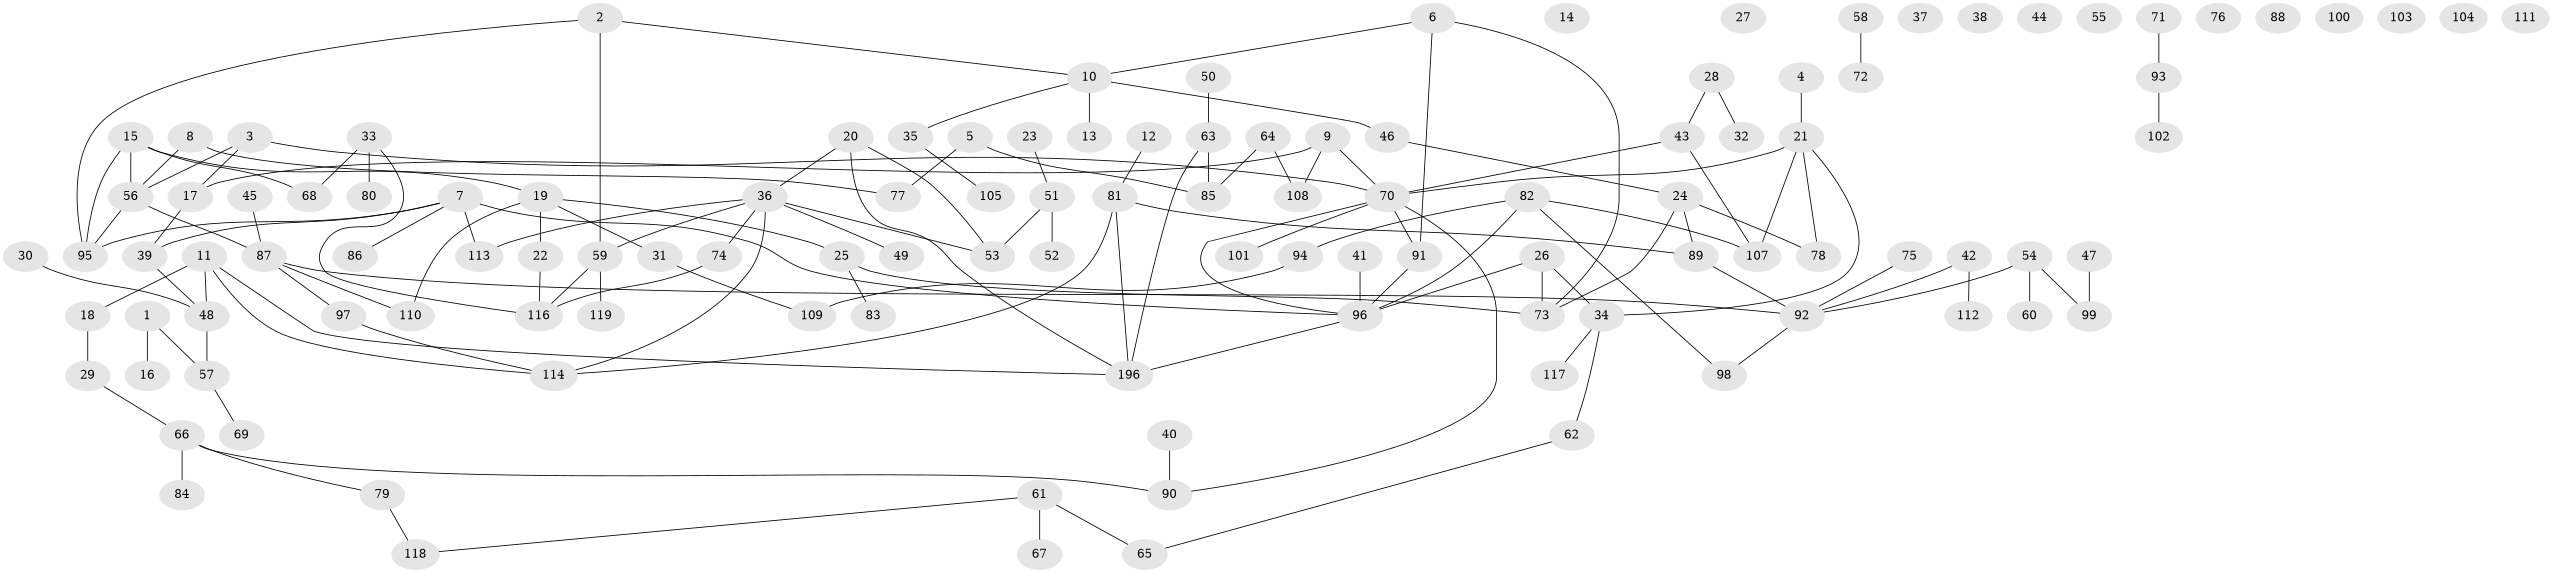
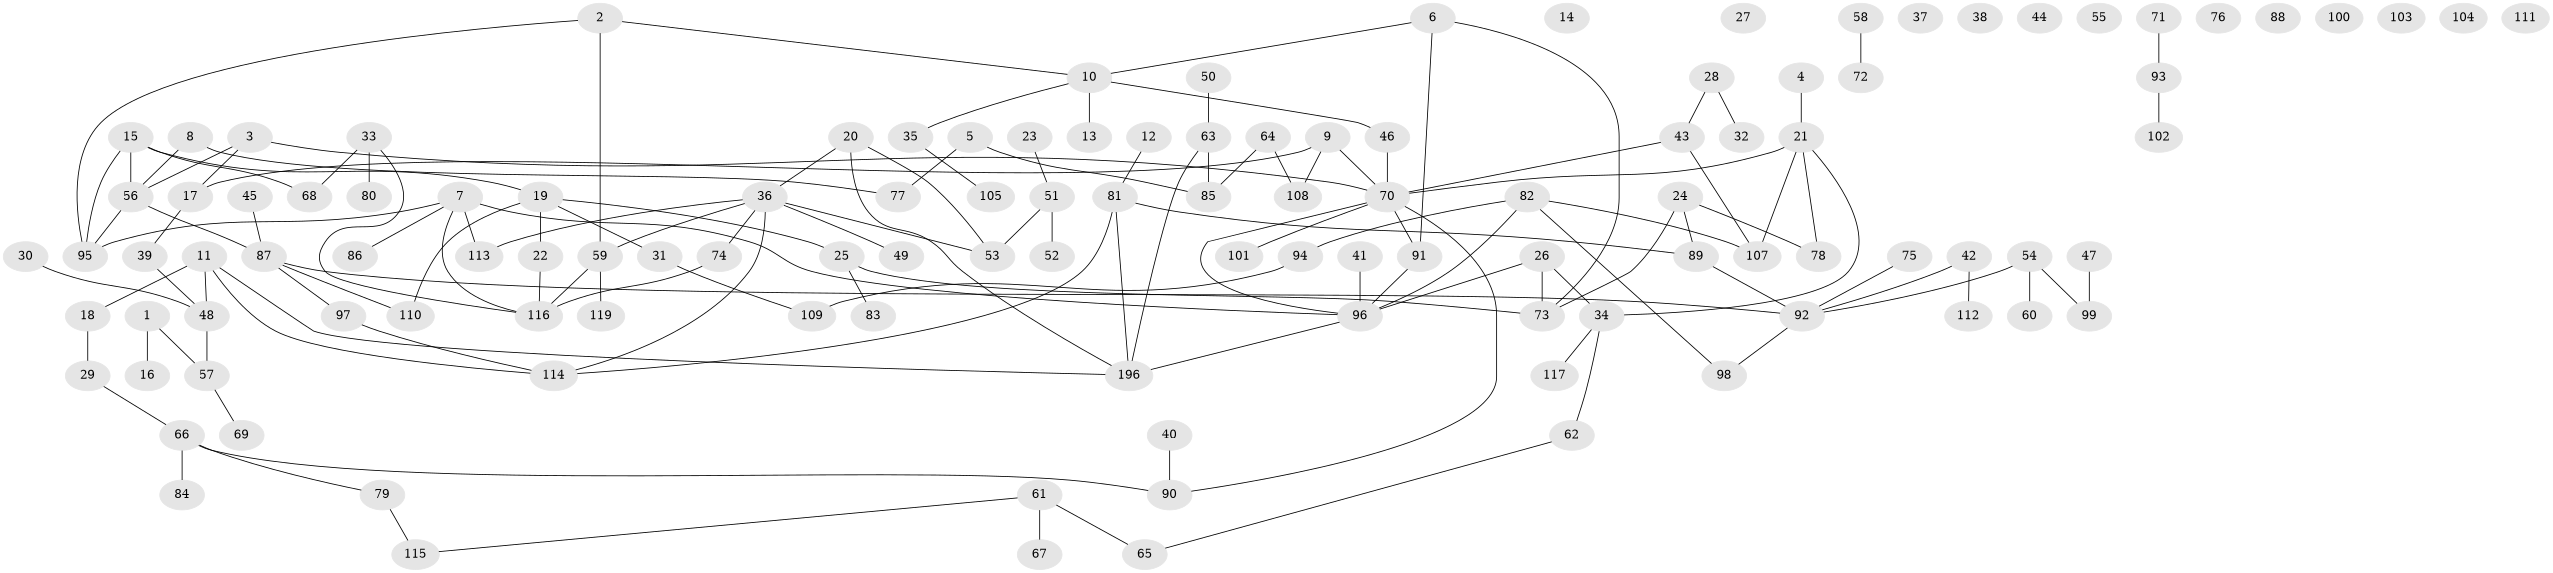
(1521, 165) -> (1387, 167)
(237, 228) -> (451, 276)
(416, 555) -> (416, 555)
